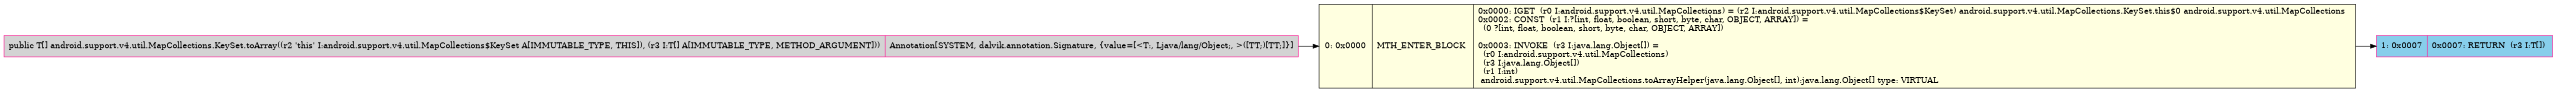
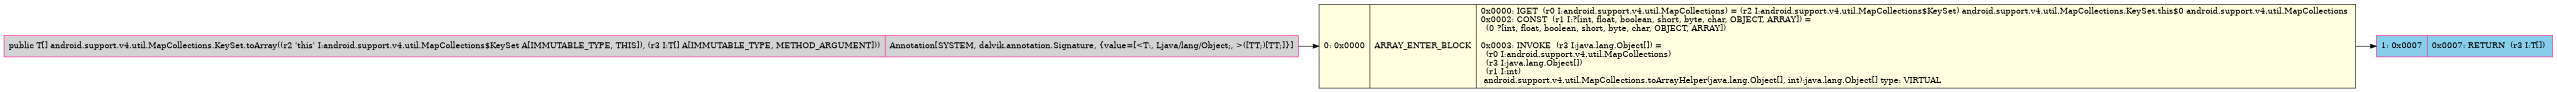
(1421, 46) -> (1423, 46)
